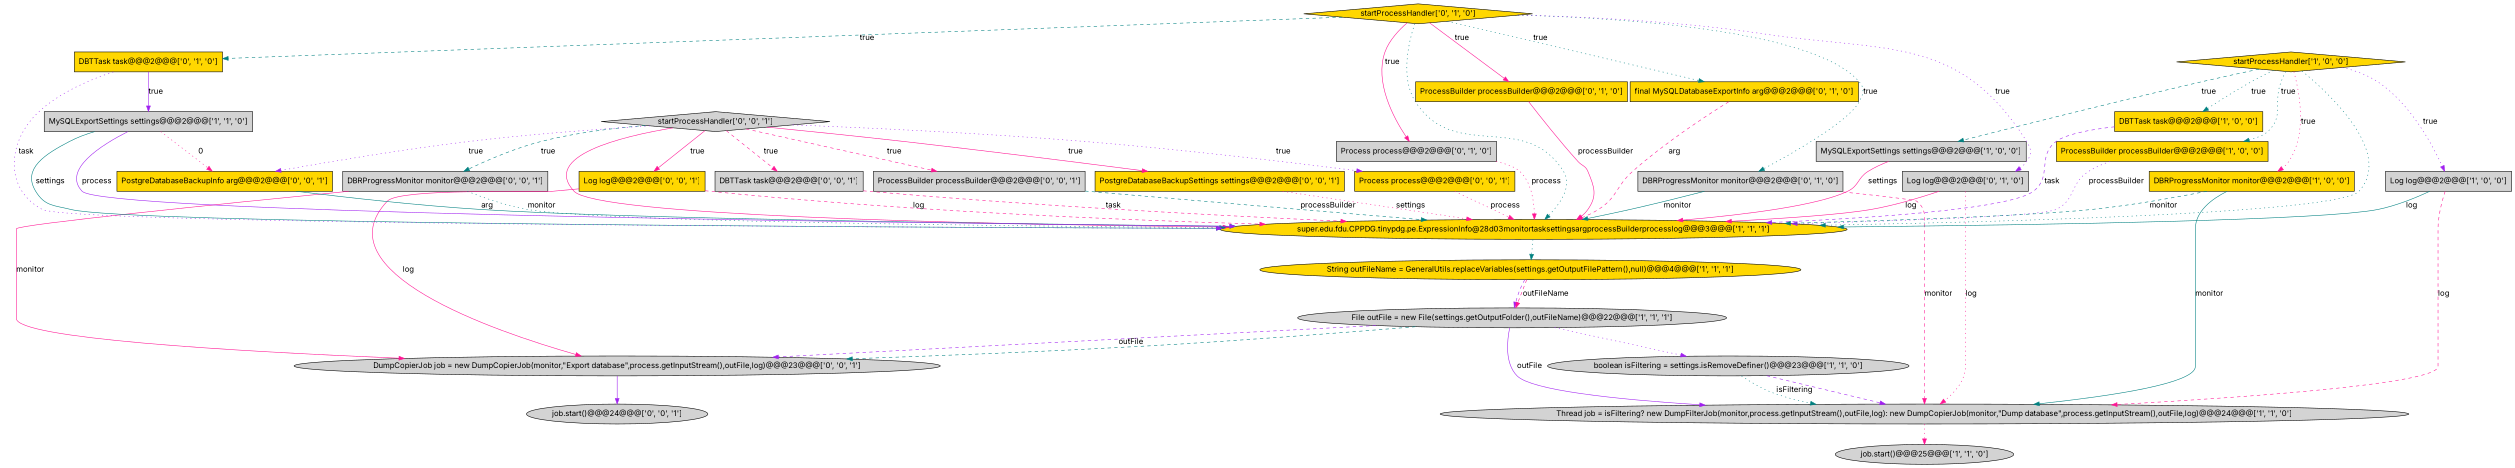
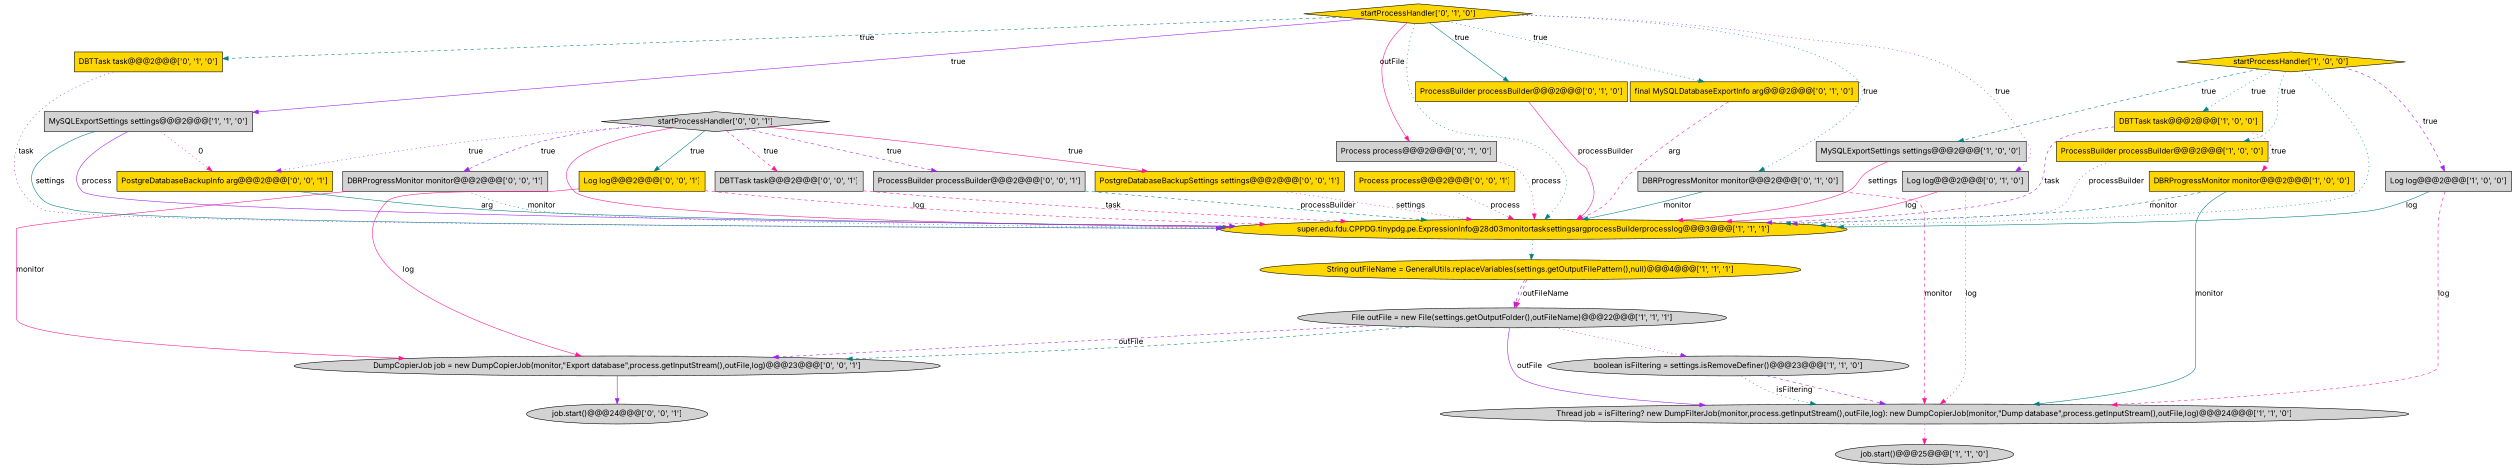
(1467, 51) -> (1467, 51)
(1392, 62) -> (1392, 62)
(148, 89) -> (811, 65)
(2403, 105) -> (2403, 105)
(2300, 122) -> (2270, 143)
(555, 138) -> (555, 138)
(1075, 141) -> none
(682, 149) -> (682, 149)
(839, 150) -> (839, 150)
